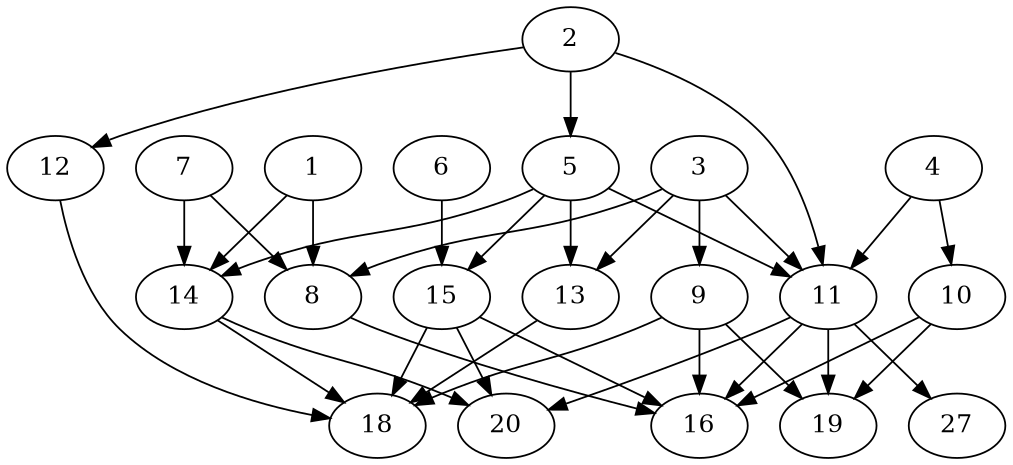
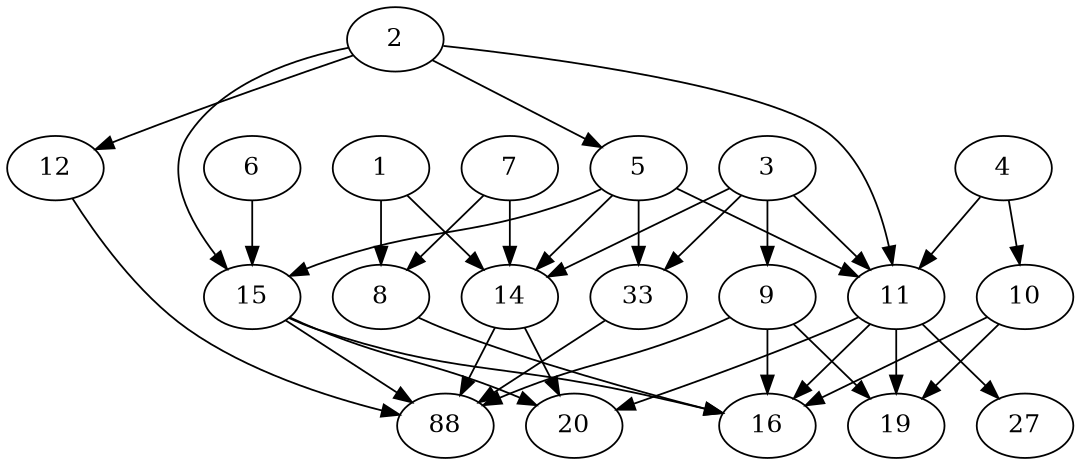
none -> (196, 126)
(530, 228) -> (651, 227)
(571, 297) -> (639, 297)
(377, 426) -> (445, 426)
